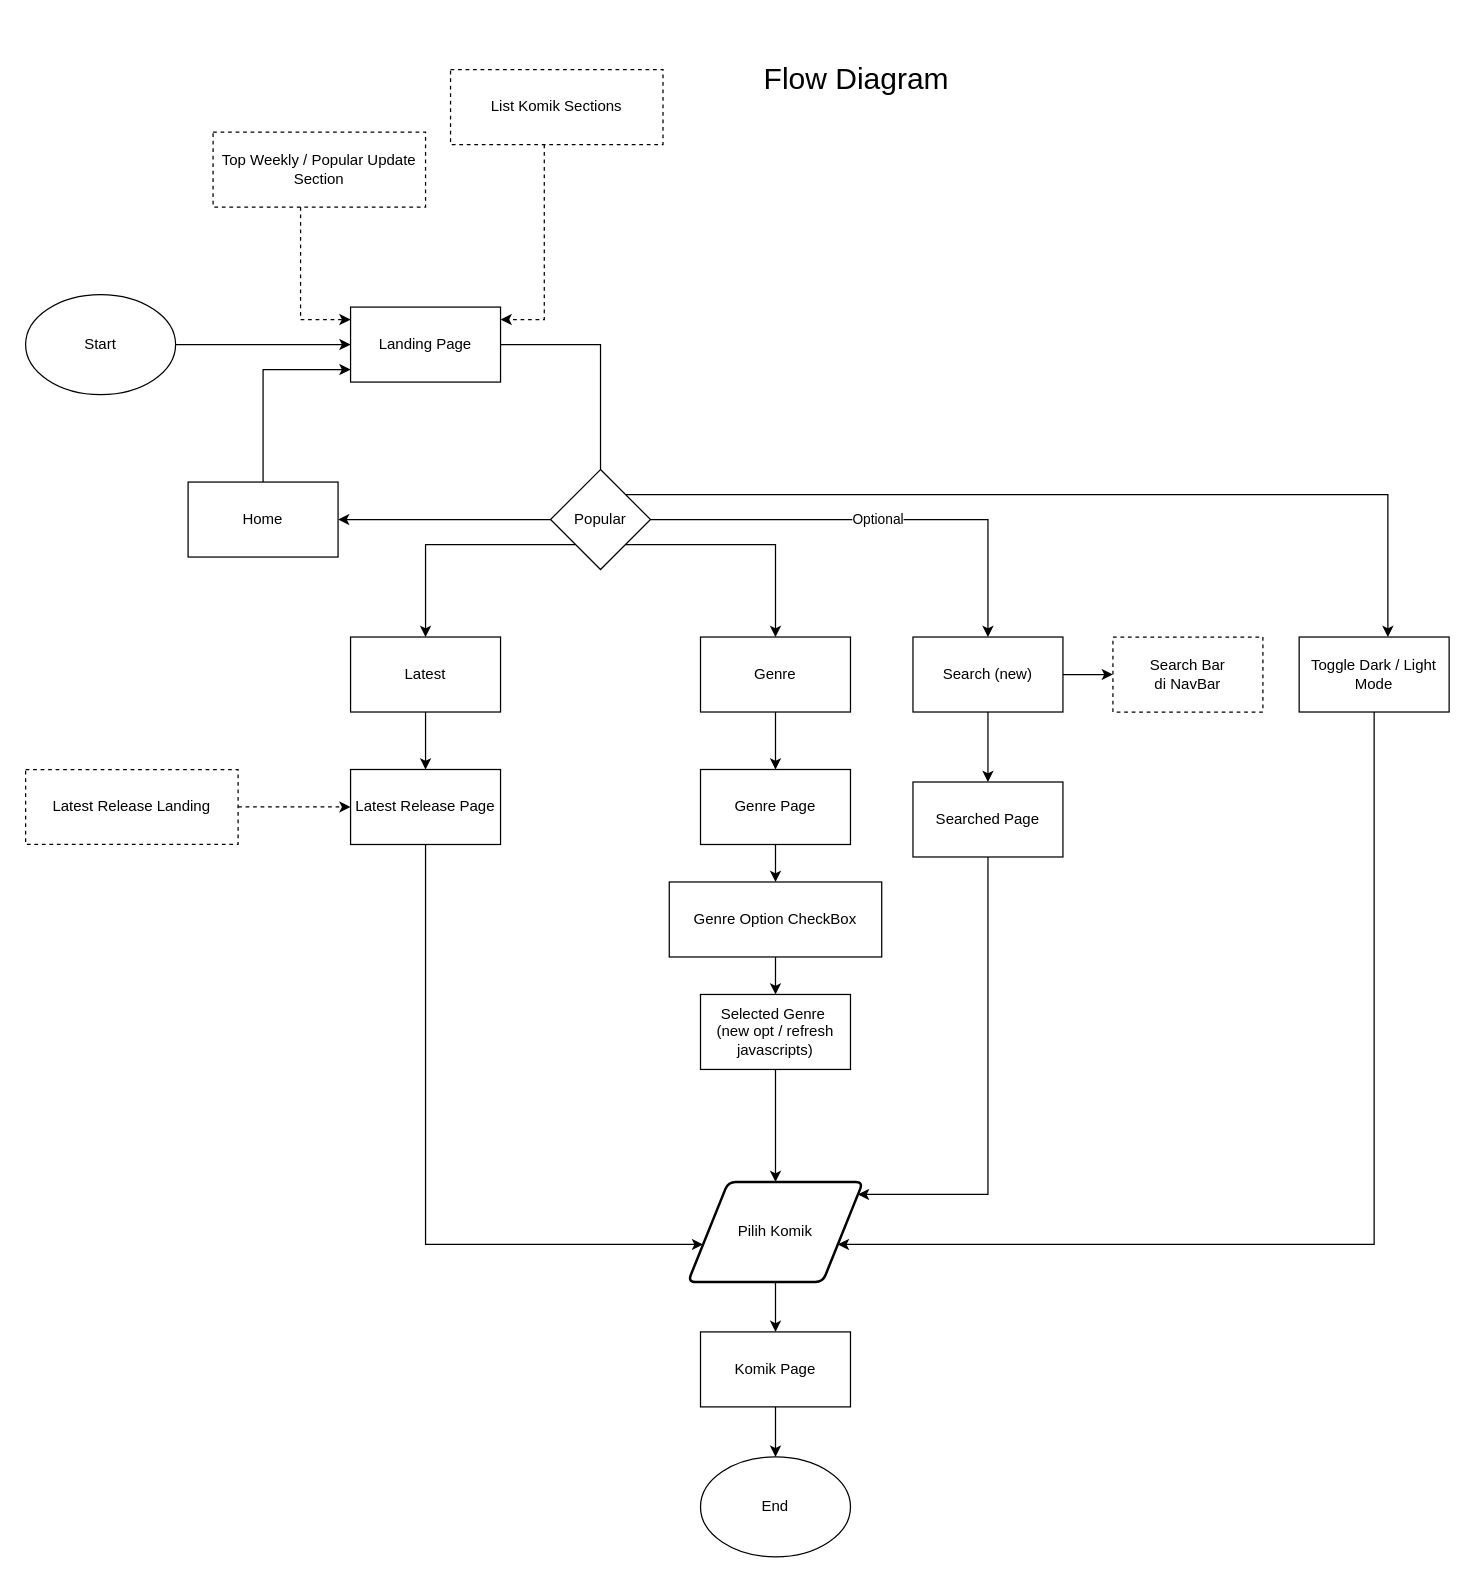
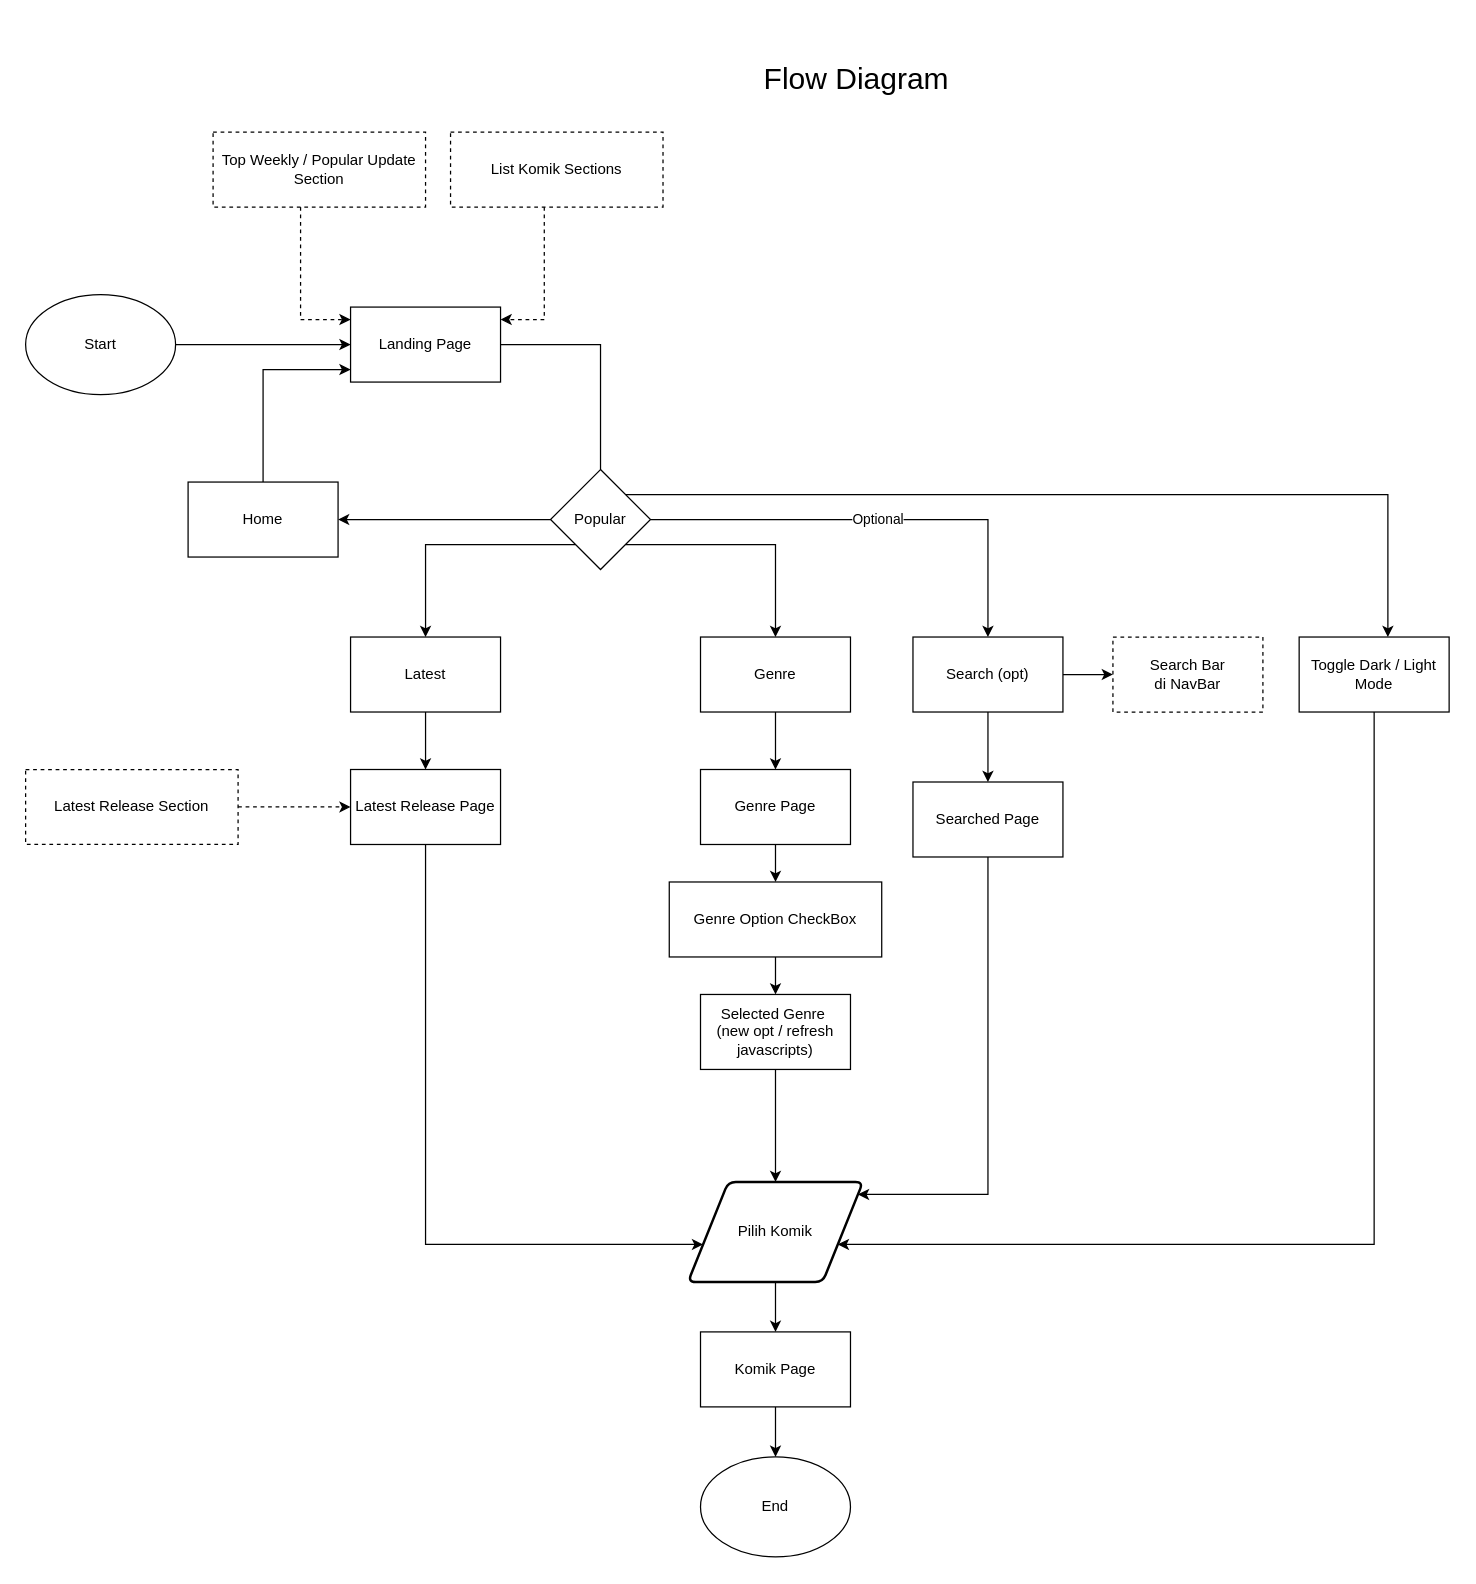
(557, 107) -> (557, 169)
(988, 674) -> (988, 674)
(132, 807) -> (132, 807)
